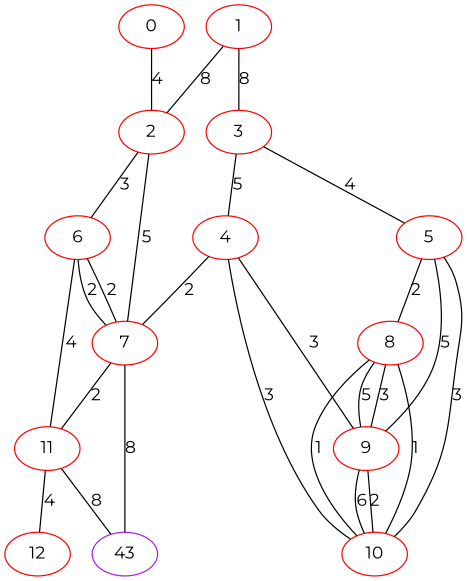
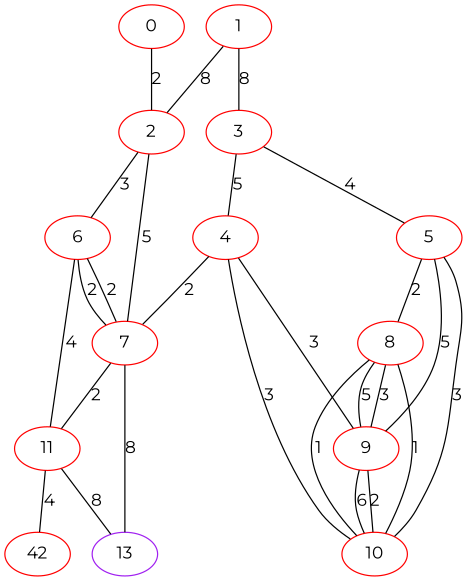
(158, 79) -> (157, 79)
(38, 554) -> (38, 554)
(125, 554) -> (125, 554)
